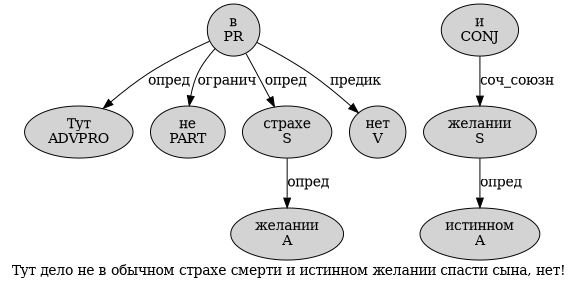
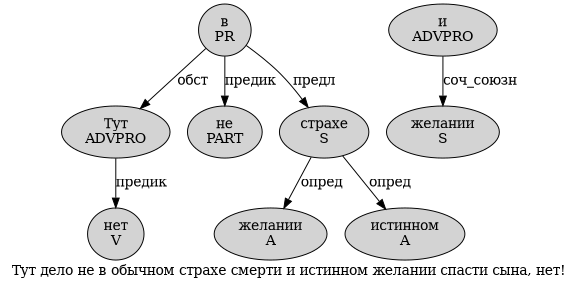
(480, 30) -> (443, 30)
(306, 71) -> (116, 178)
(169, 81) -> (193, 81)
(227, 81) -> (251, 81)
(286, 81) -> (314, 81)
(480, 178) -> (361, 179)
